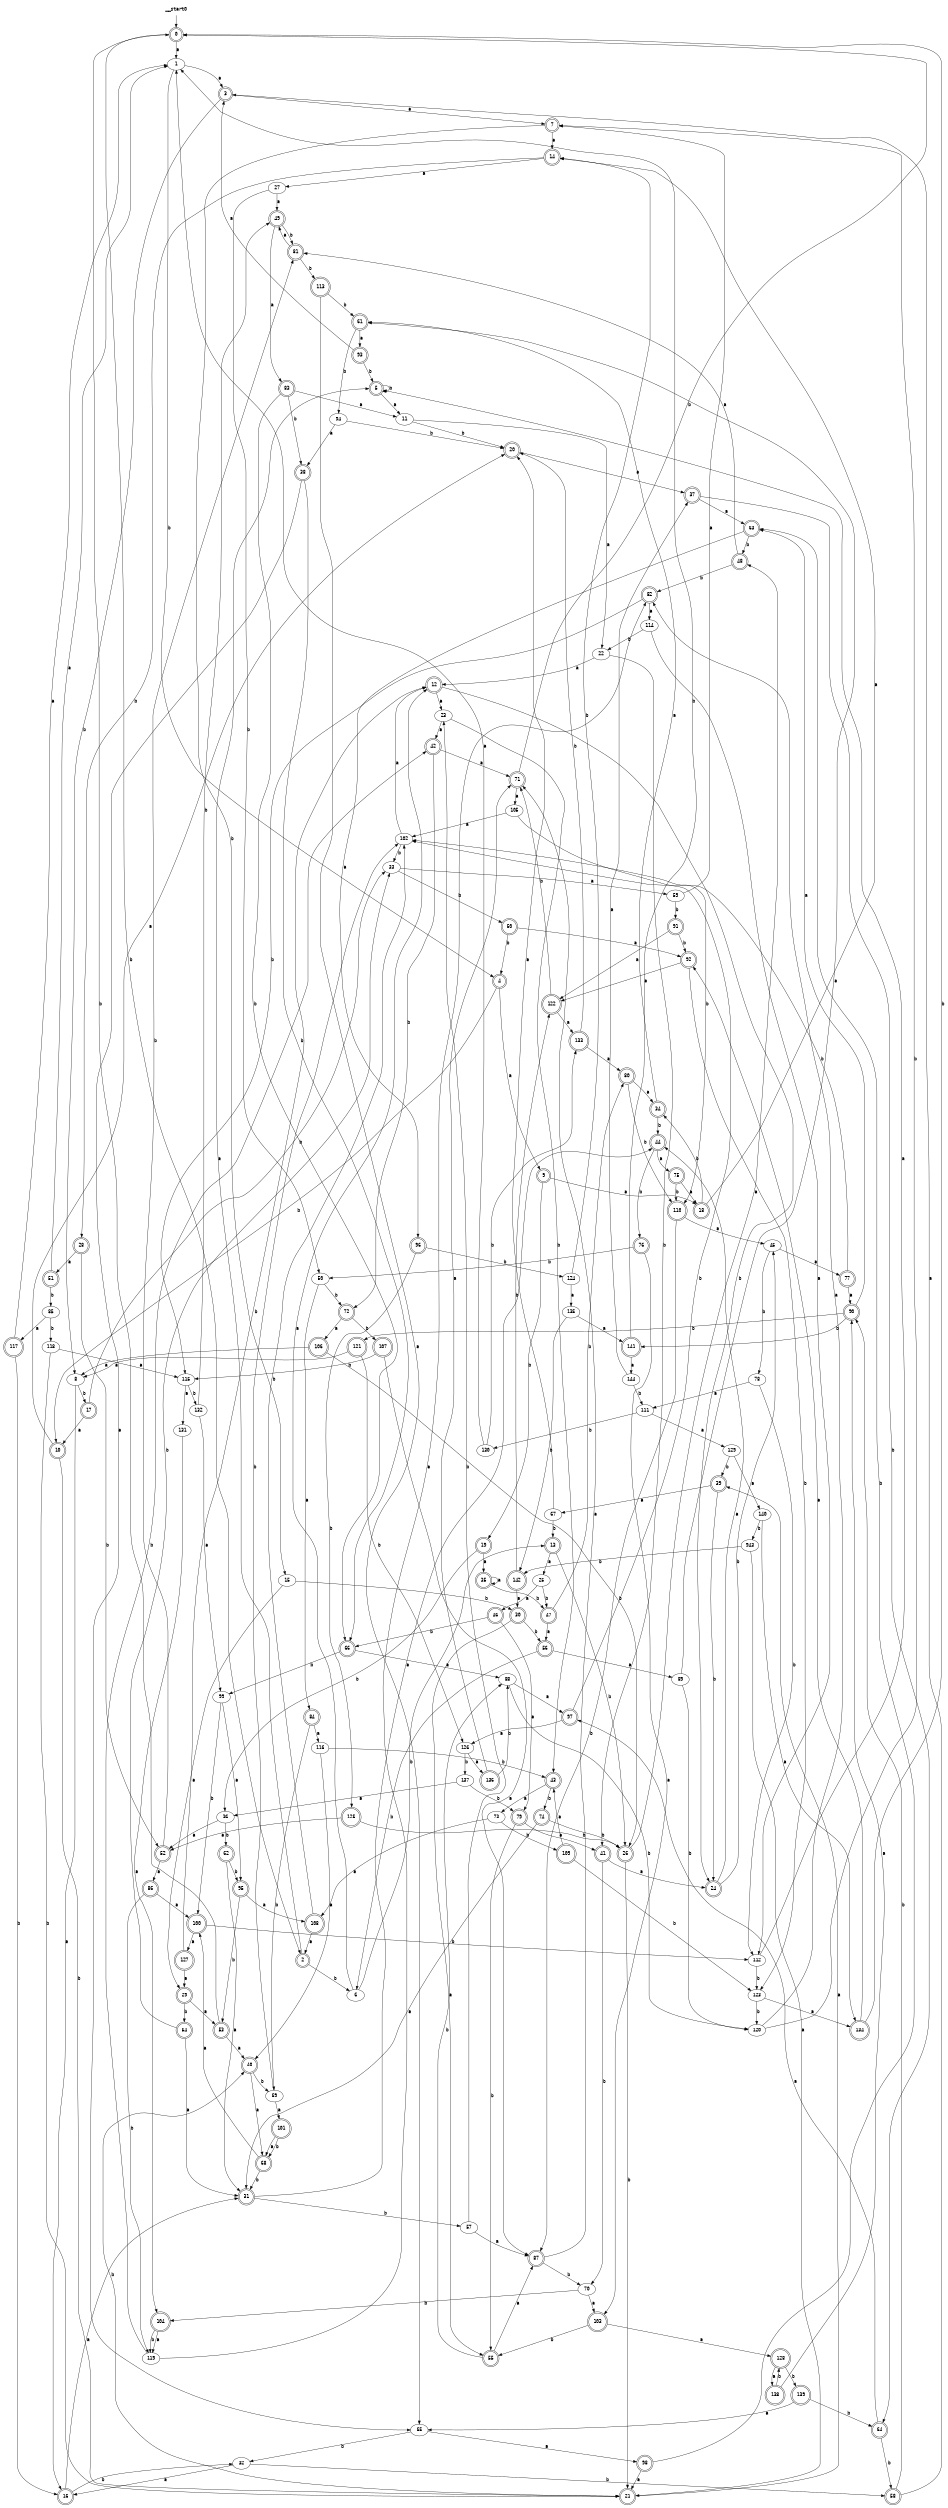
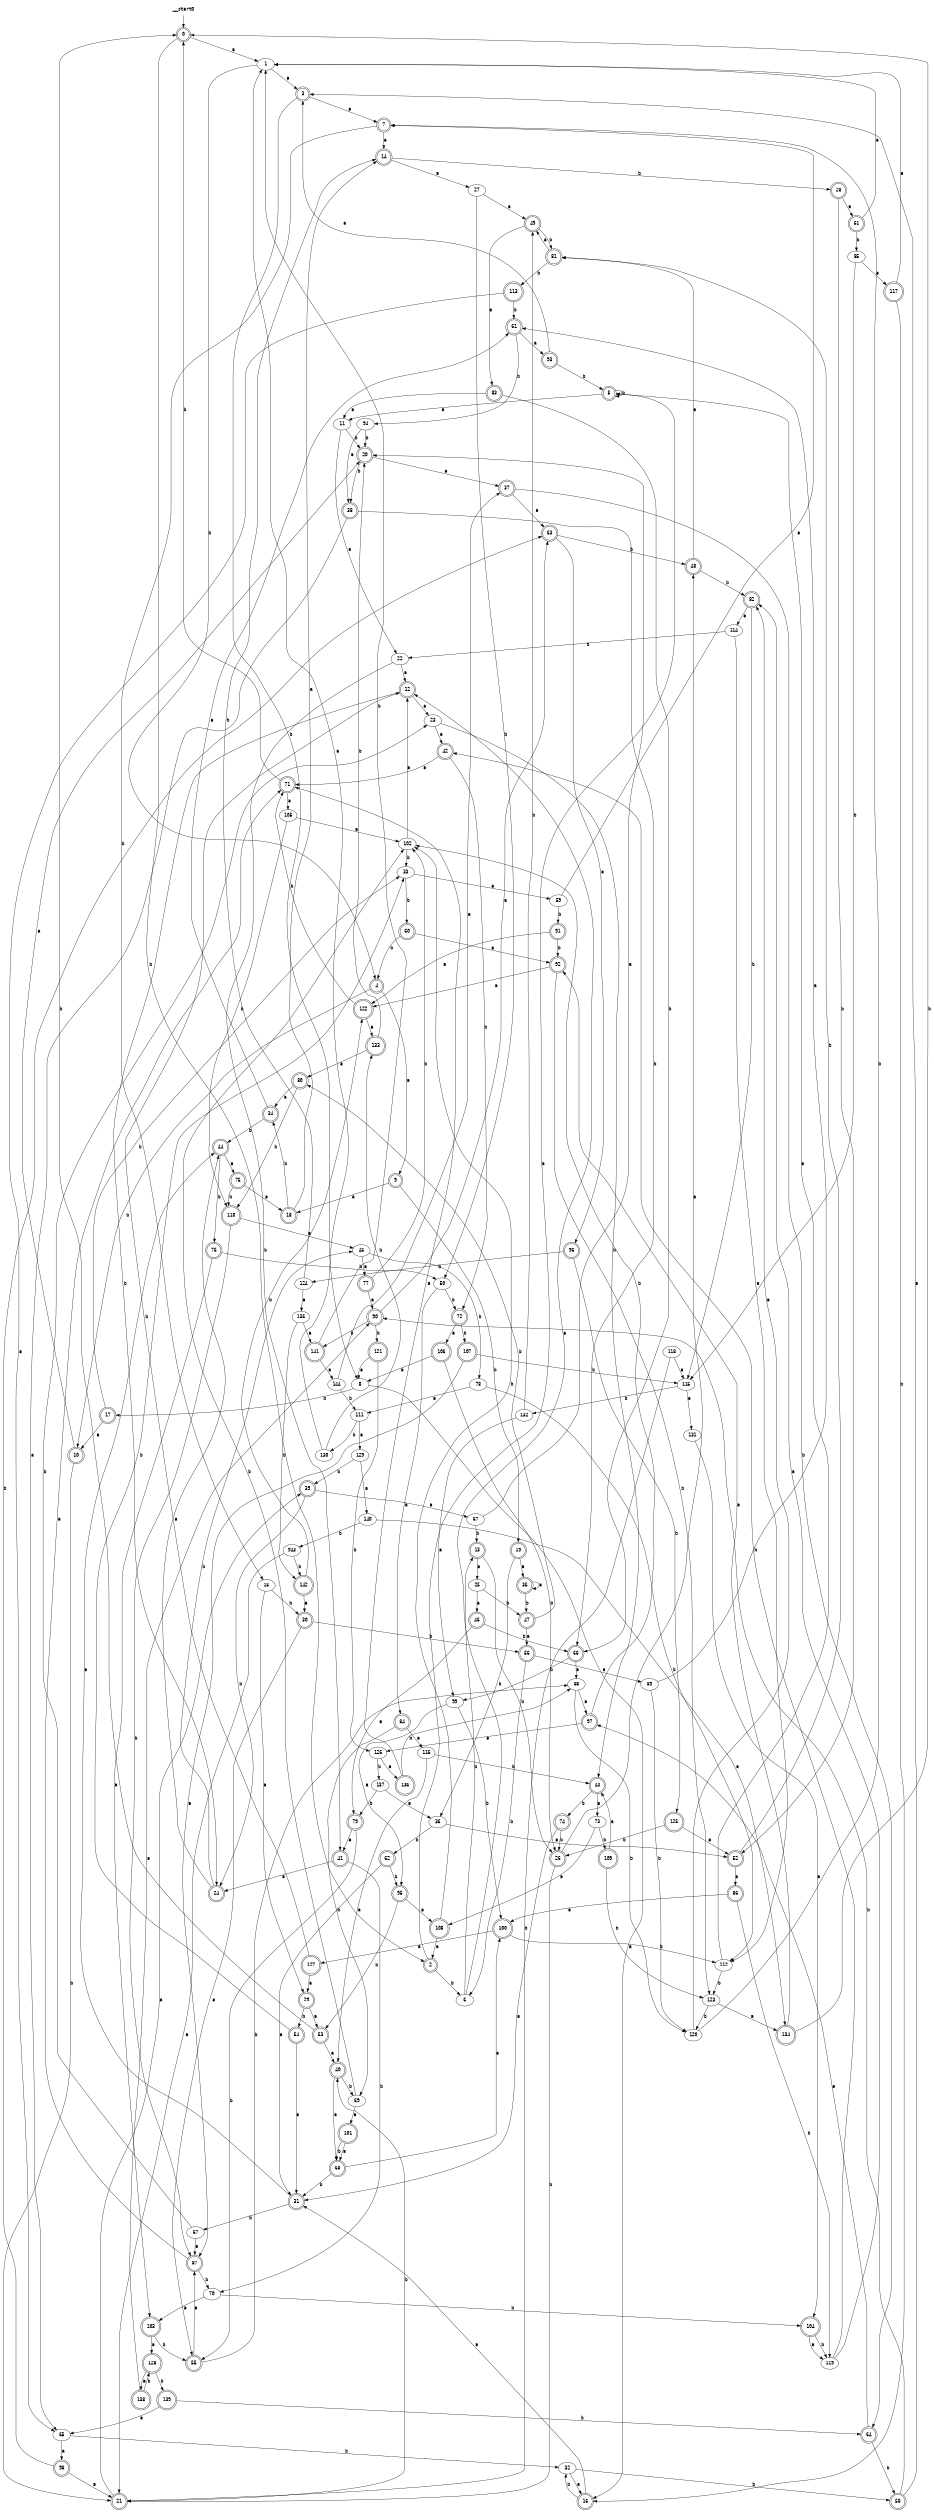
(294, 429) -> (354, 480)
(51, 1328) -> (854, 845)
